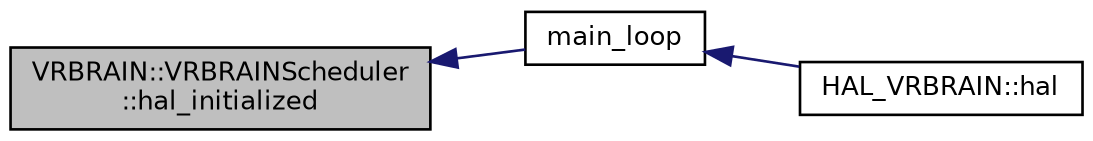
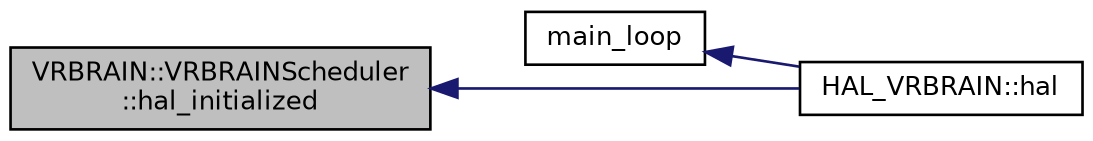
(491, 54) -> (629, 88)
